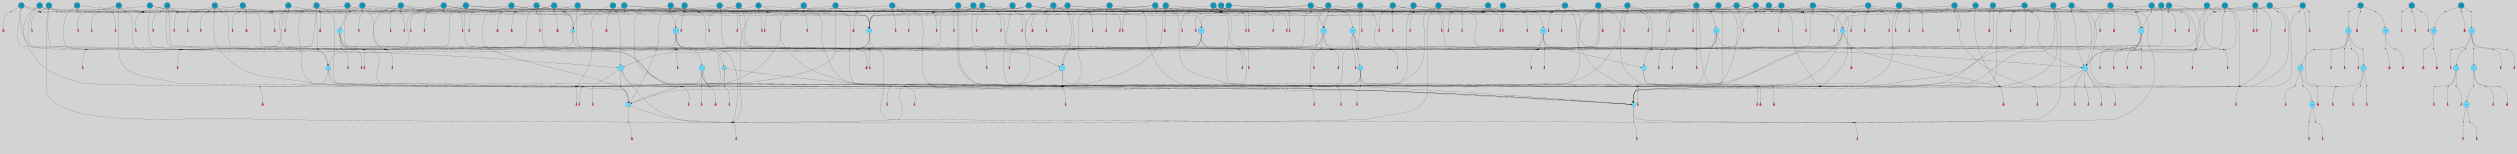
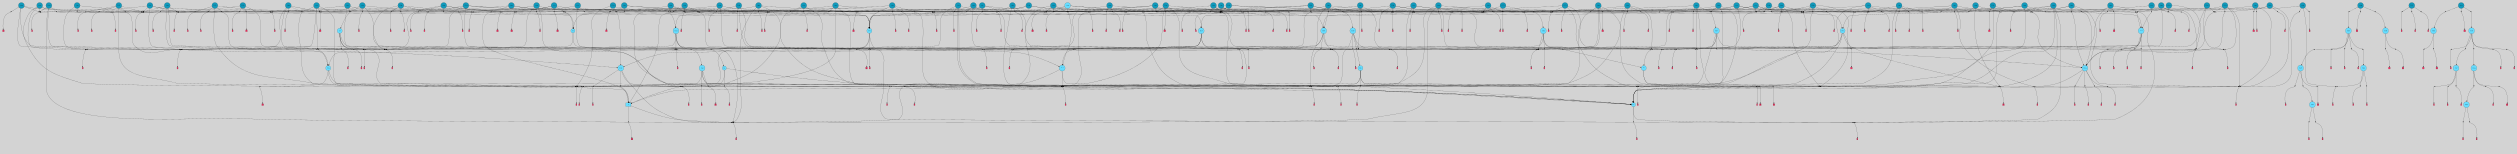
(1068, 6) -> (1068, 6)
